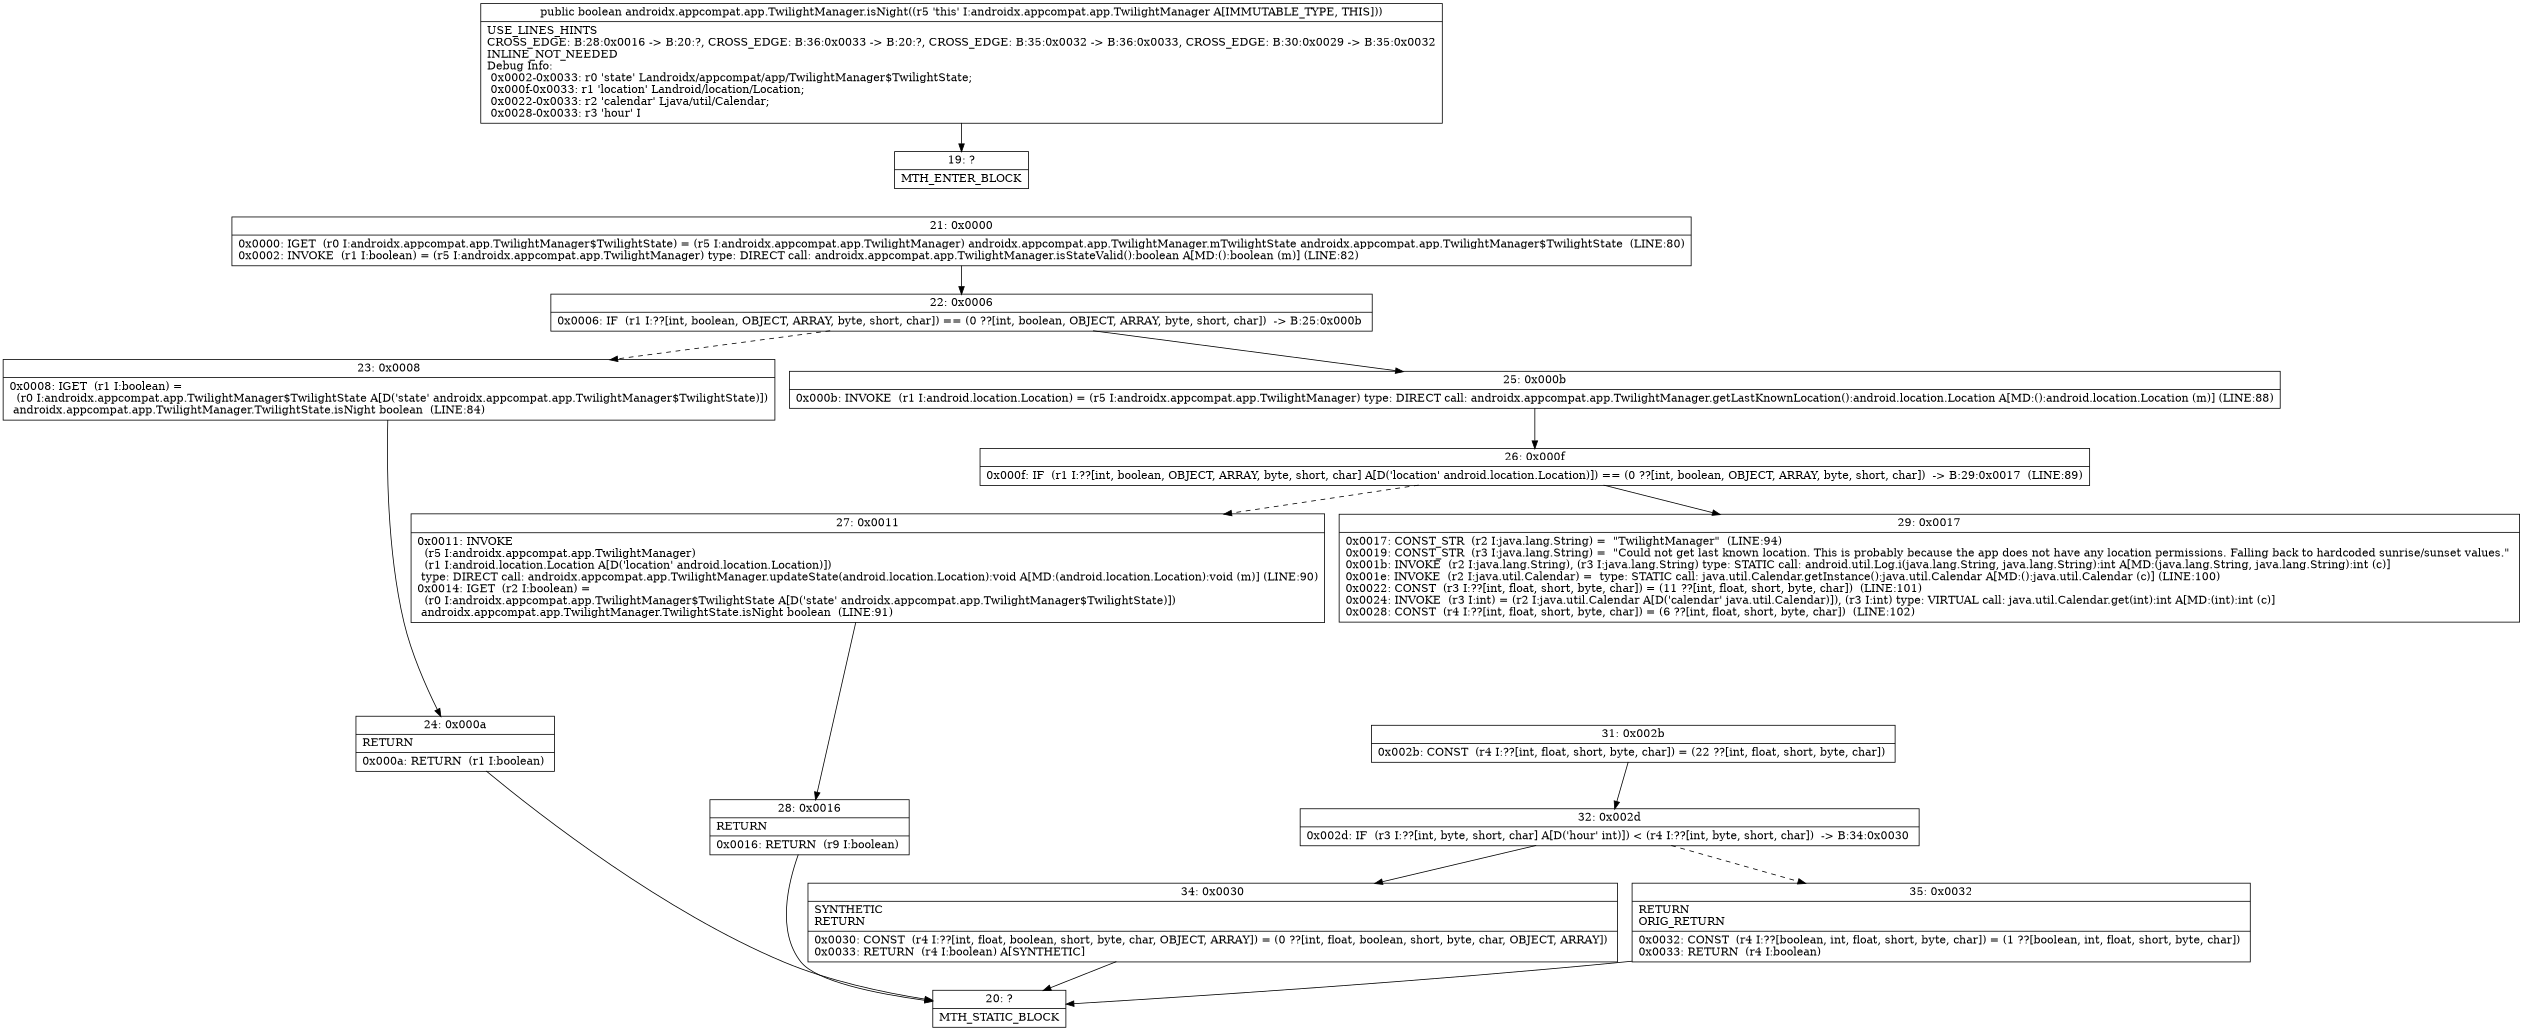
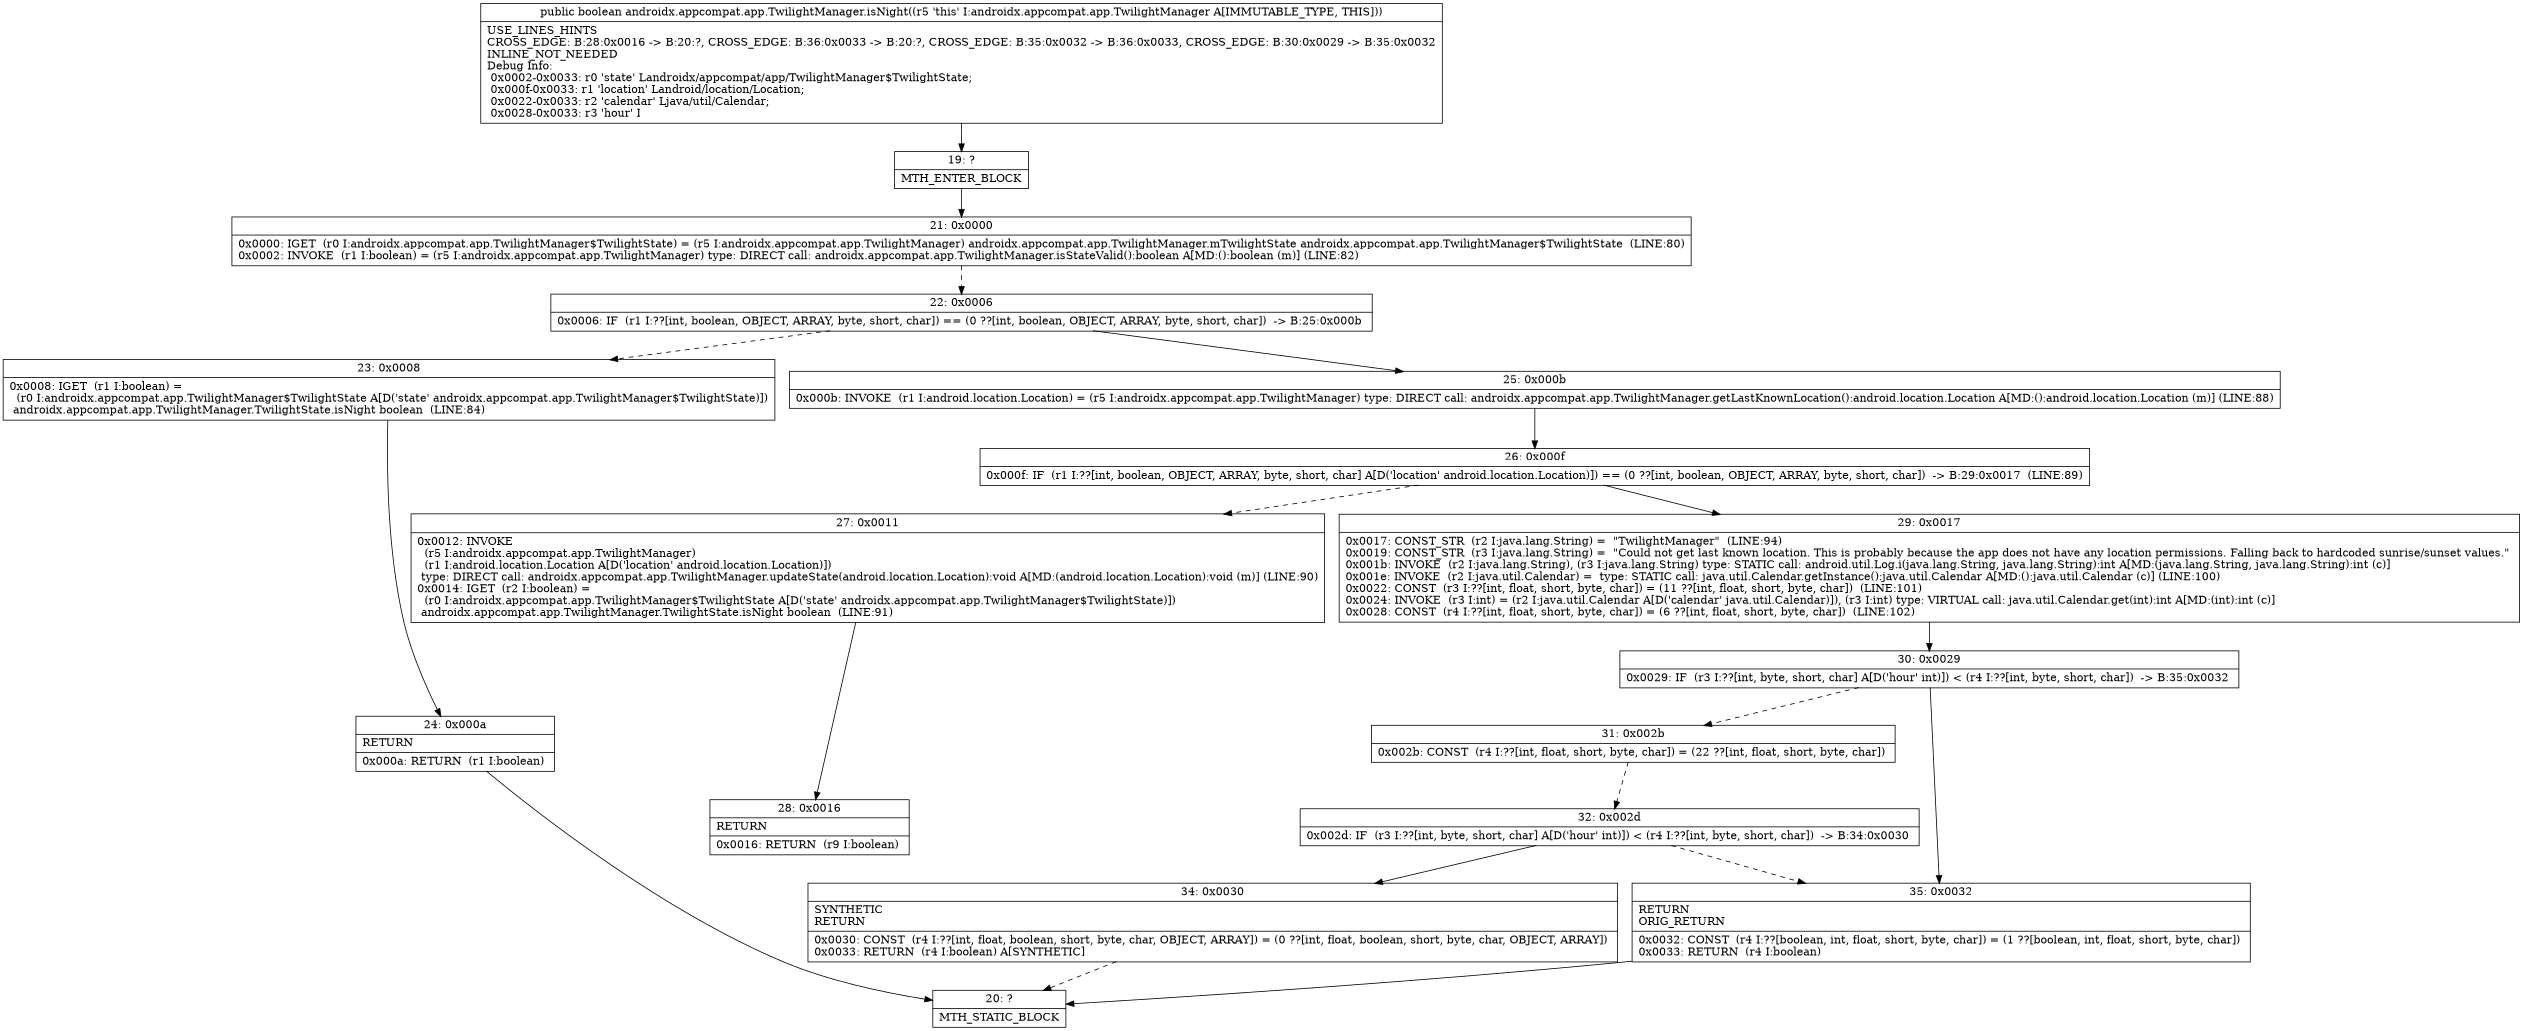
none -> (962, 199)
(962, 276) -> (962, 276)
(469, 542) -> (469, 542)
none -> (1929, 669)
(1623, 782) -> (1623, 782)
(804, 964) -> none
(1083, 975) -> (1083, 975)
